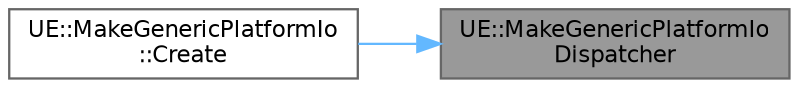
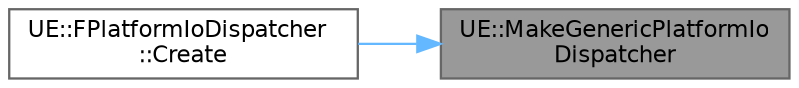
(184, 44) -> (184, 44)
